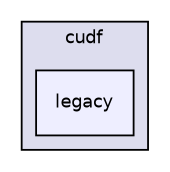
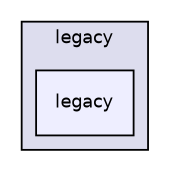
(85, 39) -> (85, 39)
